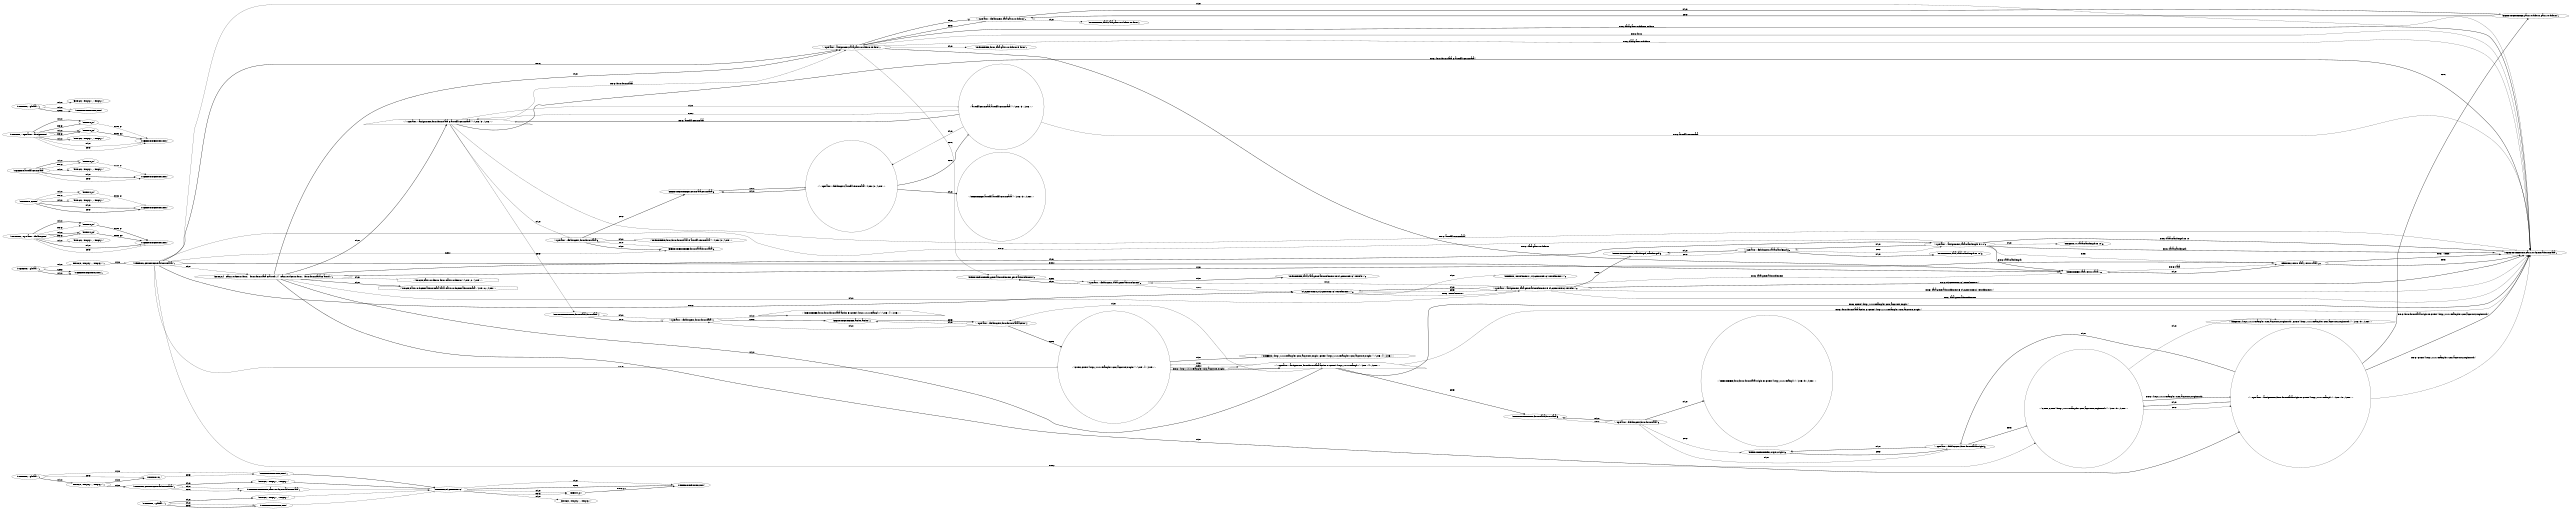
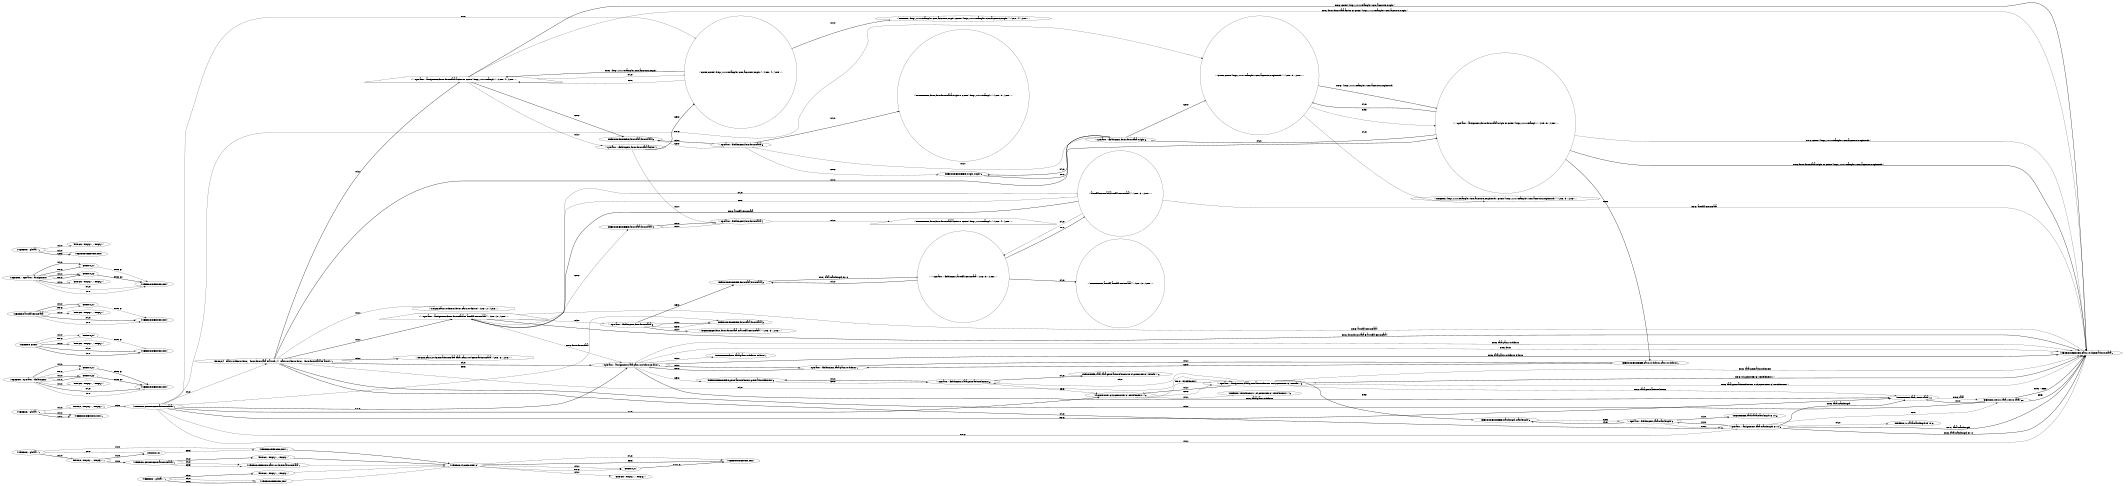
(1114, 23) -> none
(752, 188) -> (833, 277)
(852, 321) -> none
